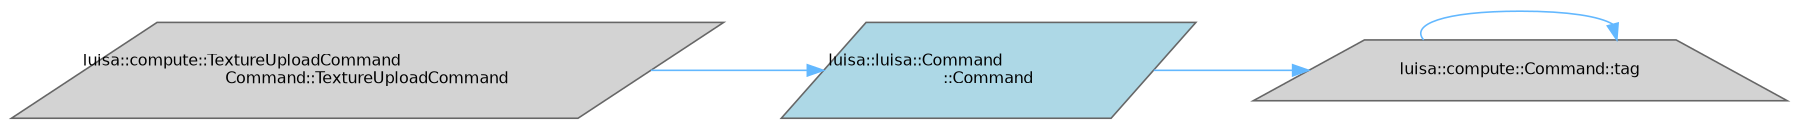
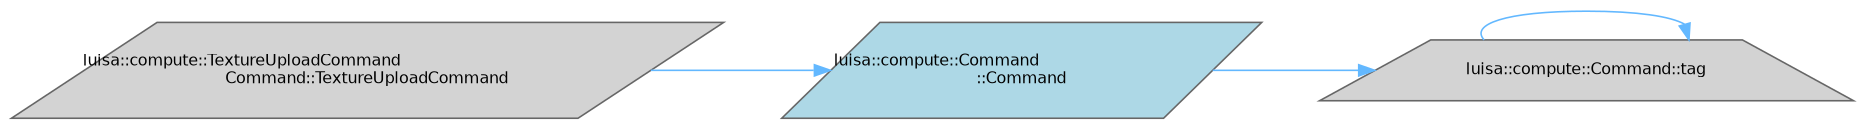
(989, 70) -> (1022, 70)
